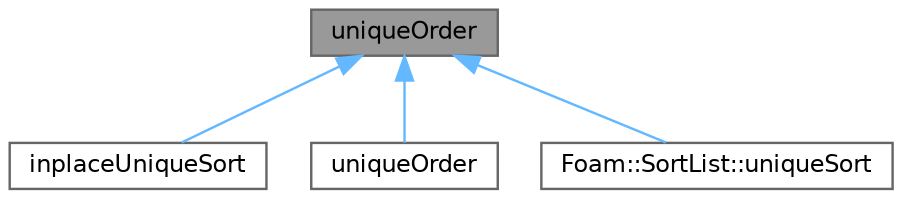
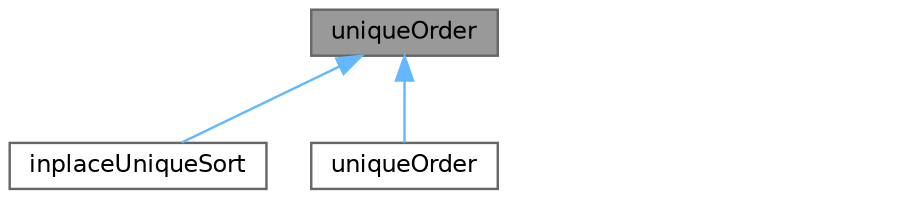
(717, 166) -> none
